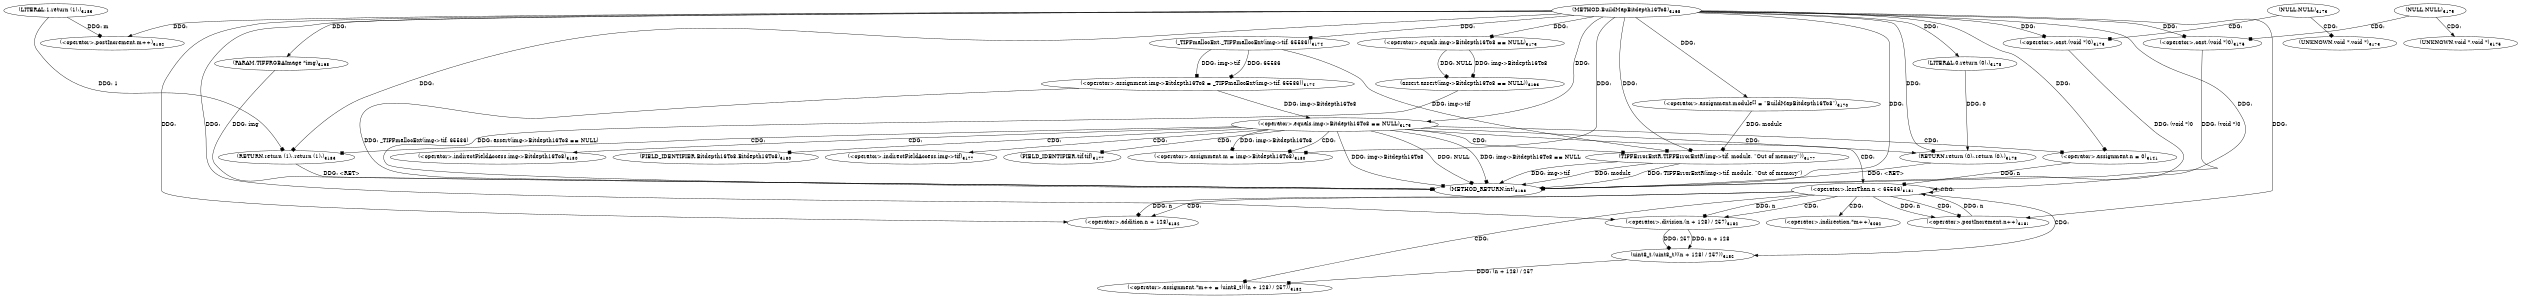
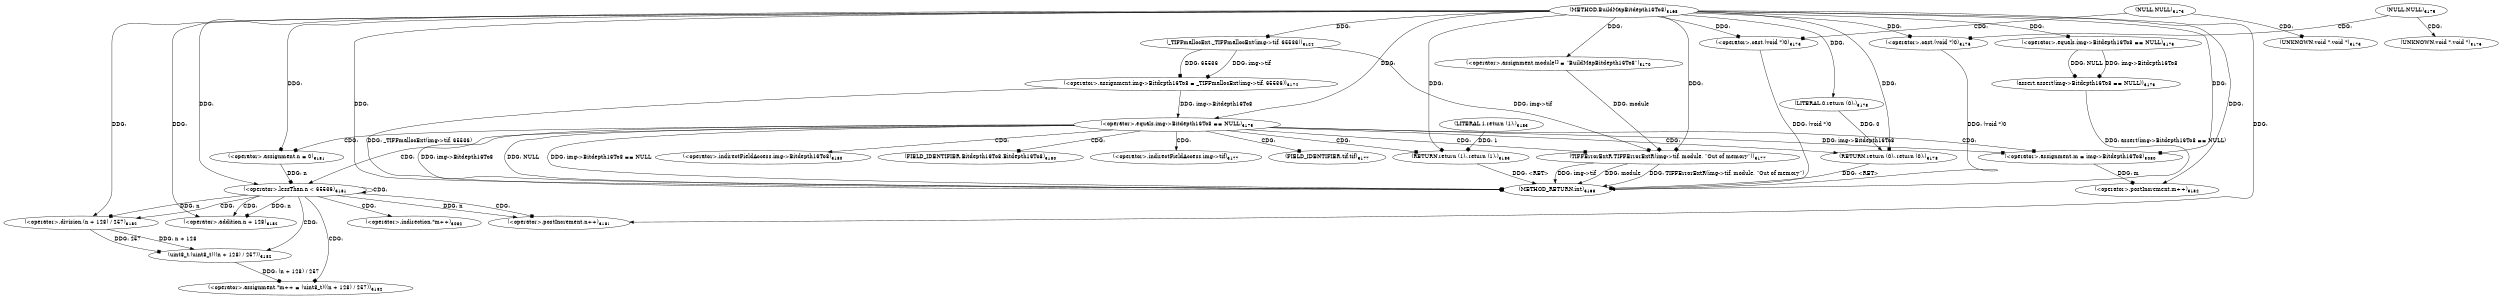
(82, 26) -> (2112, 173)
(1318, 43) -> (1308, 43)
(281, 64) -> none
(1534, 83) -> (2150, 83)
(1300, 157) -> (2150, 157)
(2153, 157) -> (320, 157)
(1950, 202) -> none
